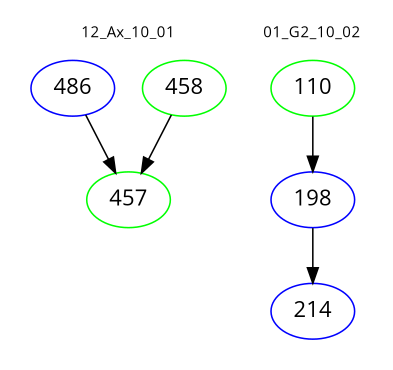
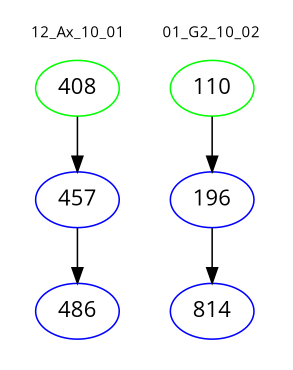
(184, 88) -> (77, 88)
(97, 137) -> (77, 248)
(129, 200) -> (77, 200)
(313, 200) -> (212, 200)
(313, 311) -> (212, 311)
